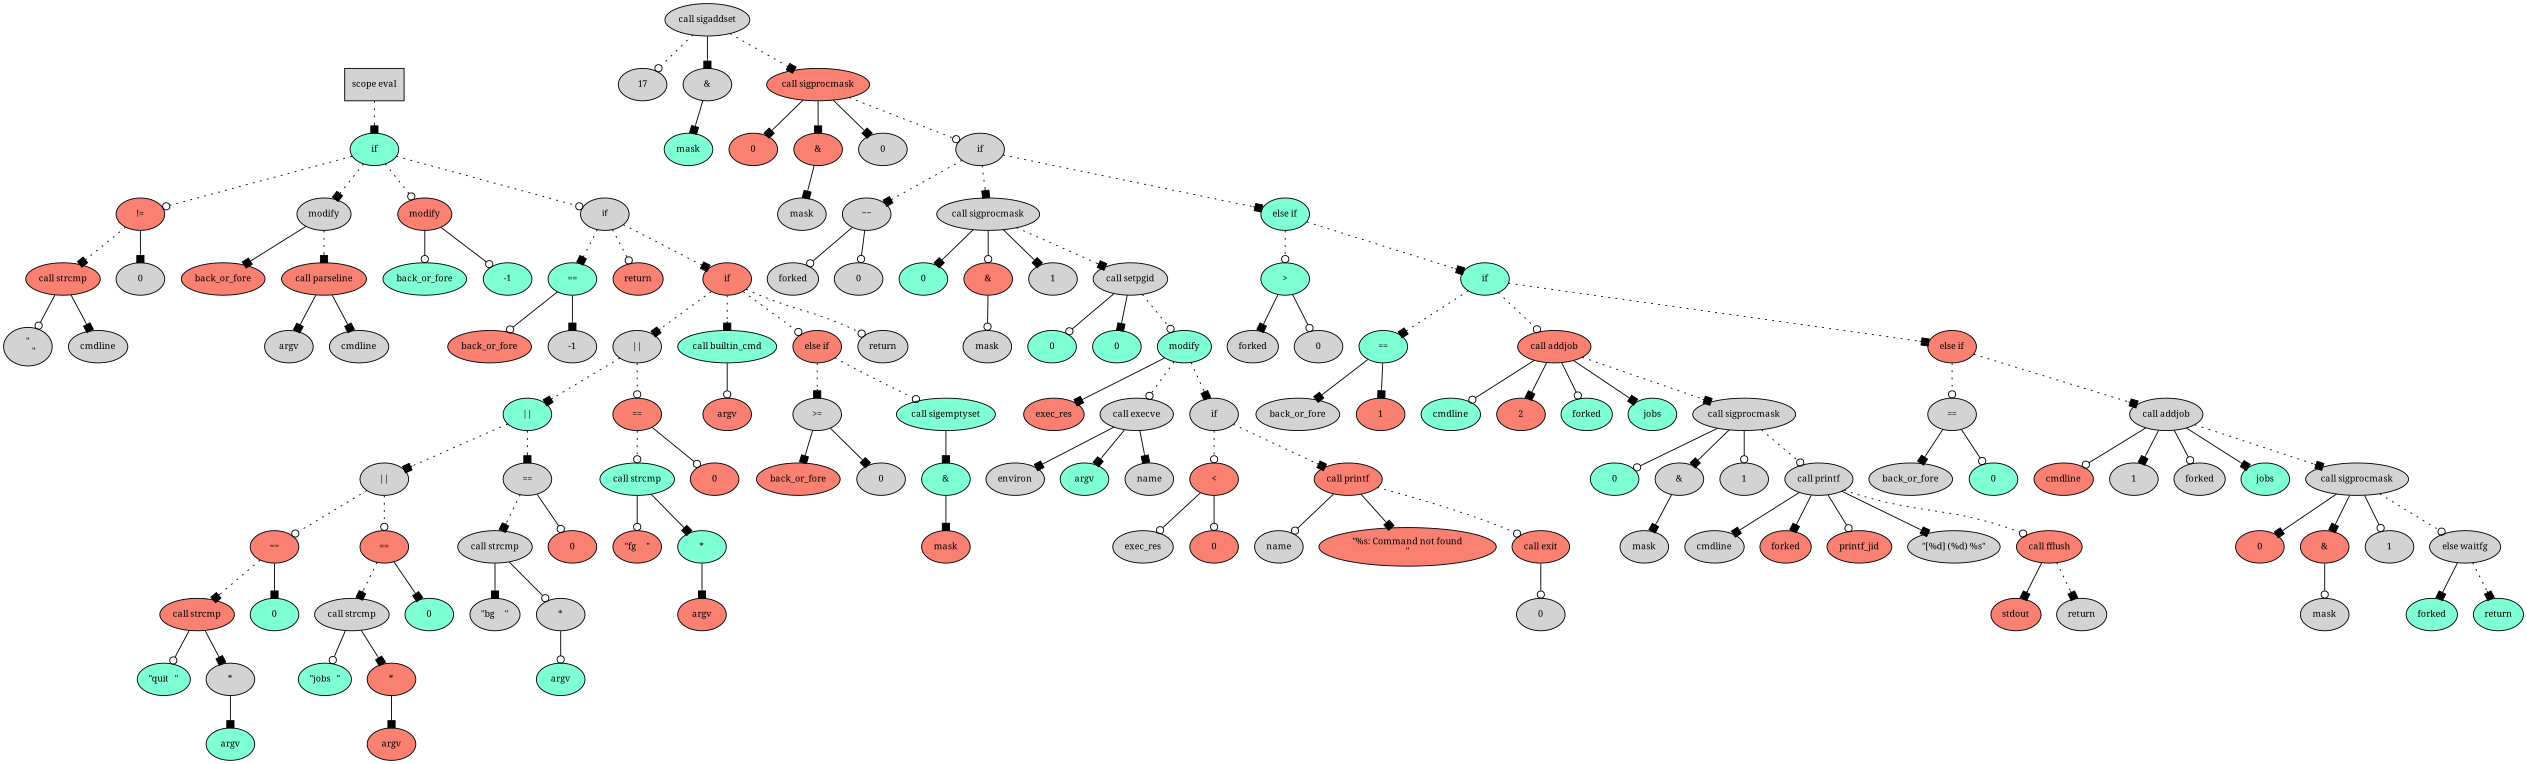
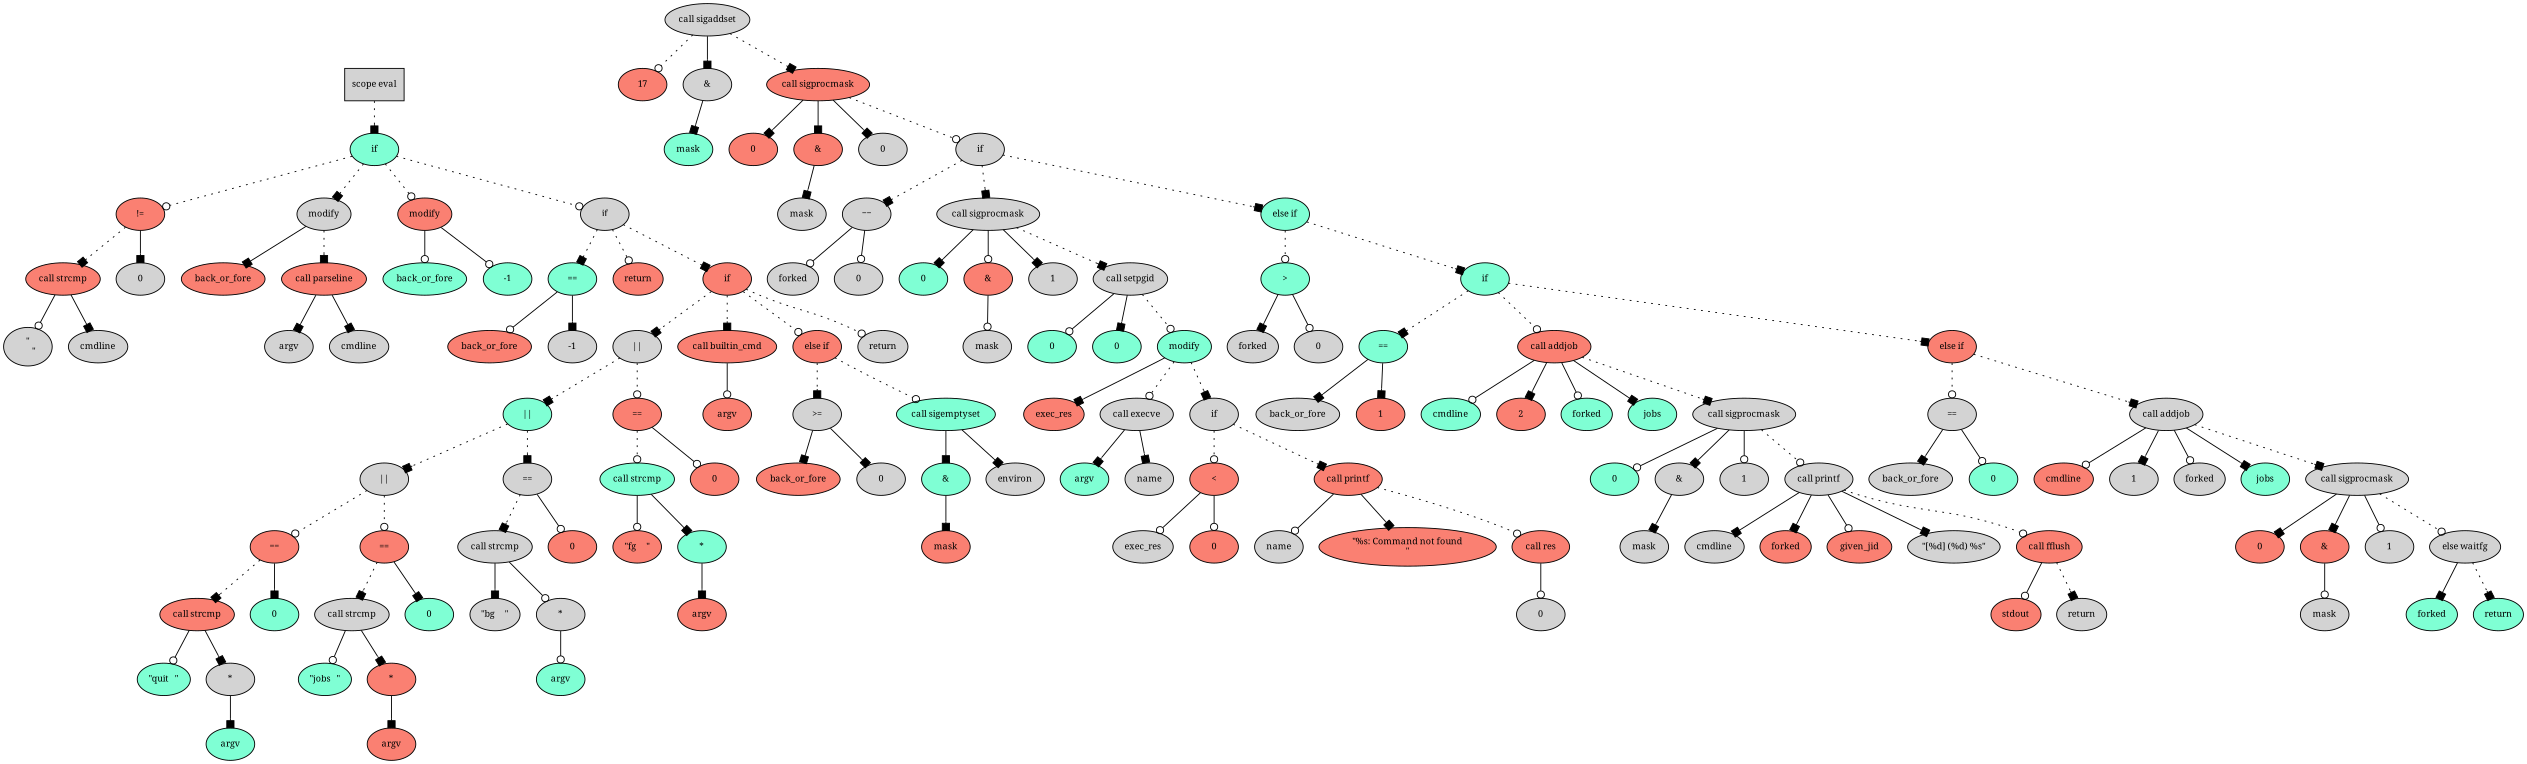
(643, 85) -> (643, 85)
(727, 347) -> (727, 347)
(1079, 445) -> (978, 444)
(1541, 547) -> (1541, 547)
(1859, 547) -> (1859, 547)
(2034, 578) -> (2034, 578)
